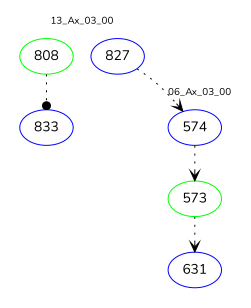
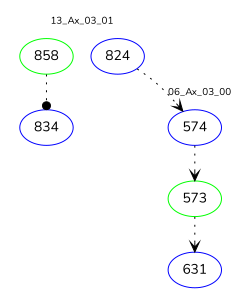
(82, 21) -> (82, 21)
(46, 56) -> (46, 56)
(118, 56) -> (118, 56)
(46, 128) -> (46, 128)
